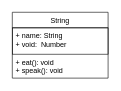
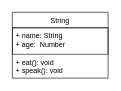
(40, 36) -> (40, 36)
